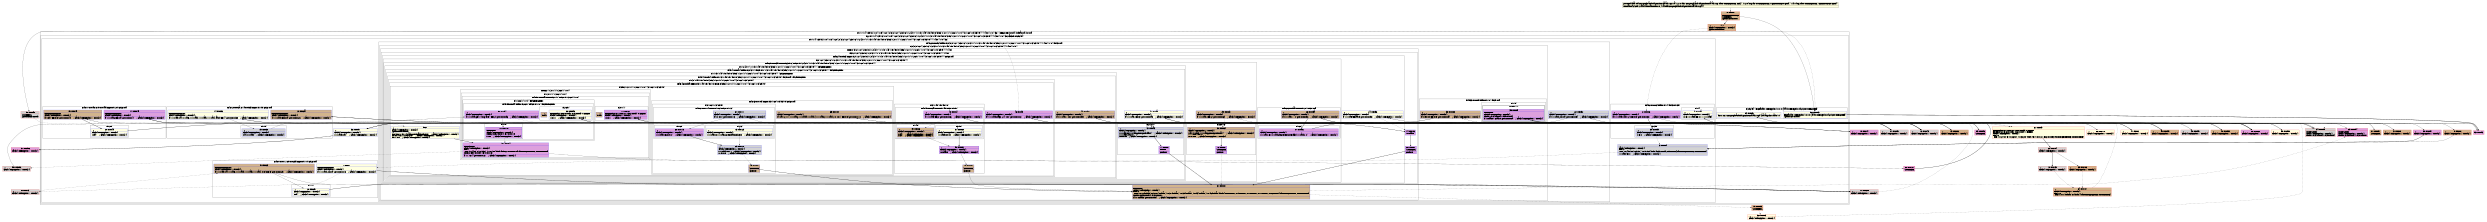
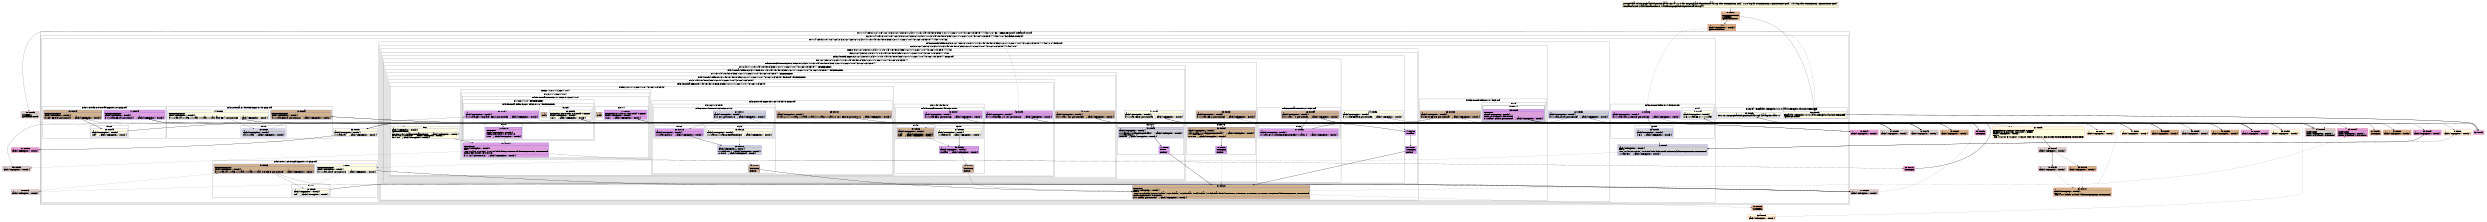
(2457, 133) -> (2457, 133)
